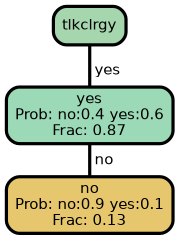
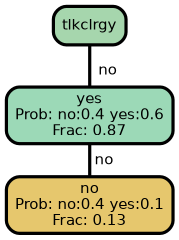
(105, 70) -> (105, 70)
(90, 205) -> (90, 205)
